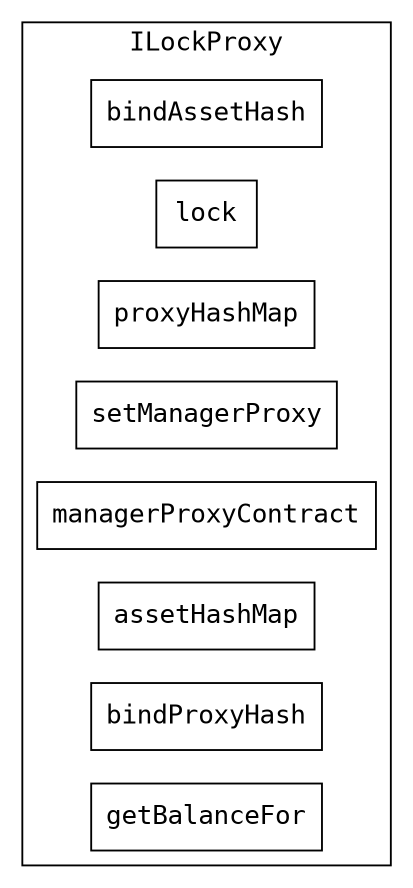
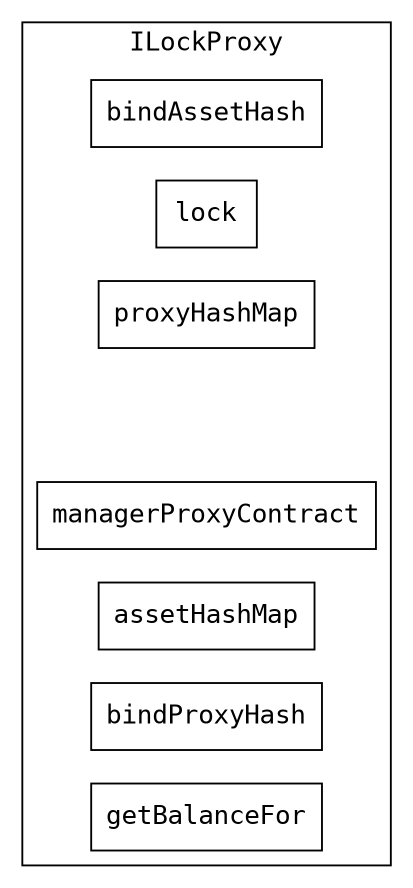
(207, 415) -> none
